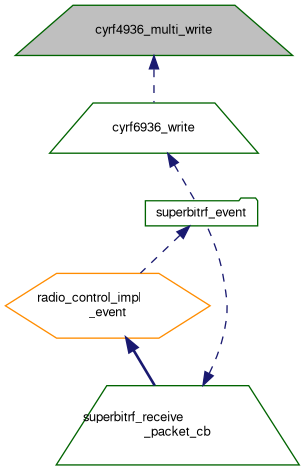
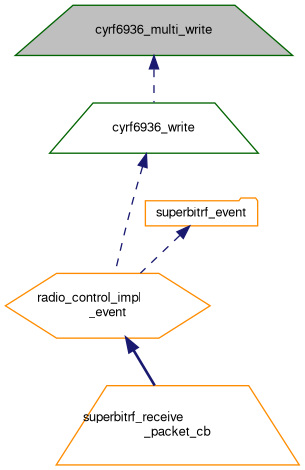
(154, 30) -> (154, 30)
(185, 183) -> (128, 220)
(202, 213) -> (202, 213)
(227, 300) -> none
(178, 425) -> (178, 425)
